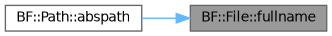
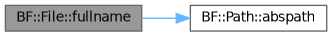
(159, 18) -> (159, 18)
